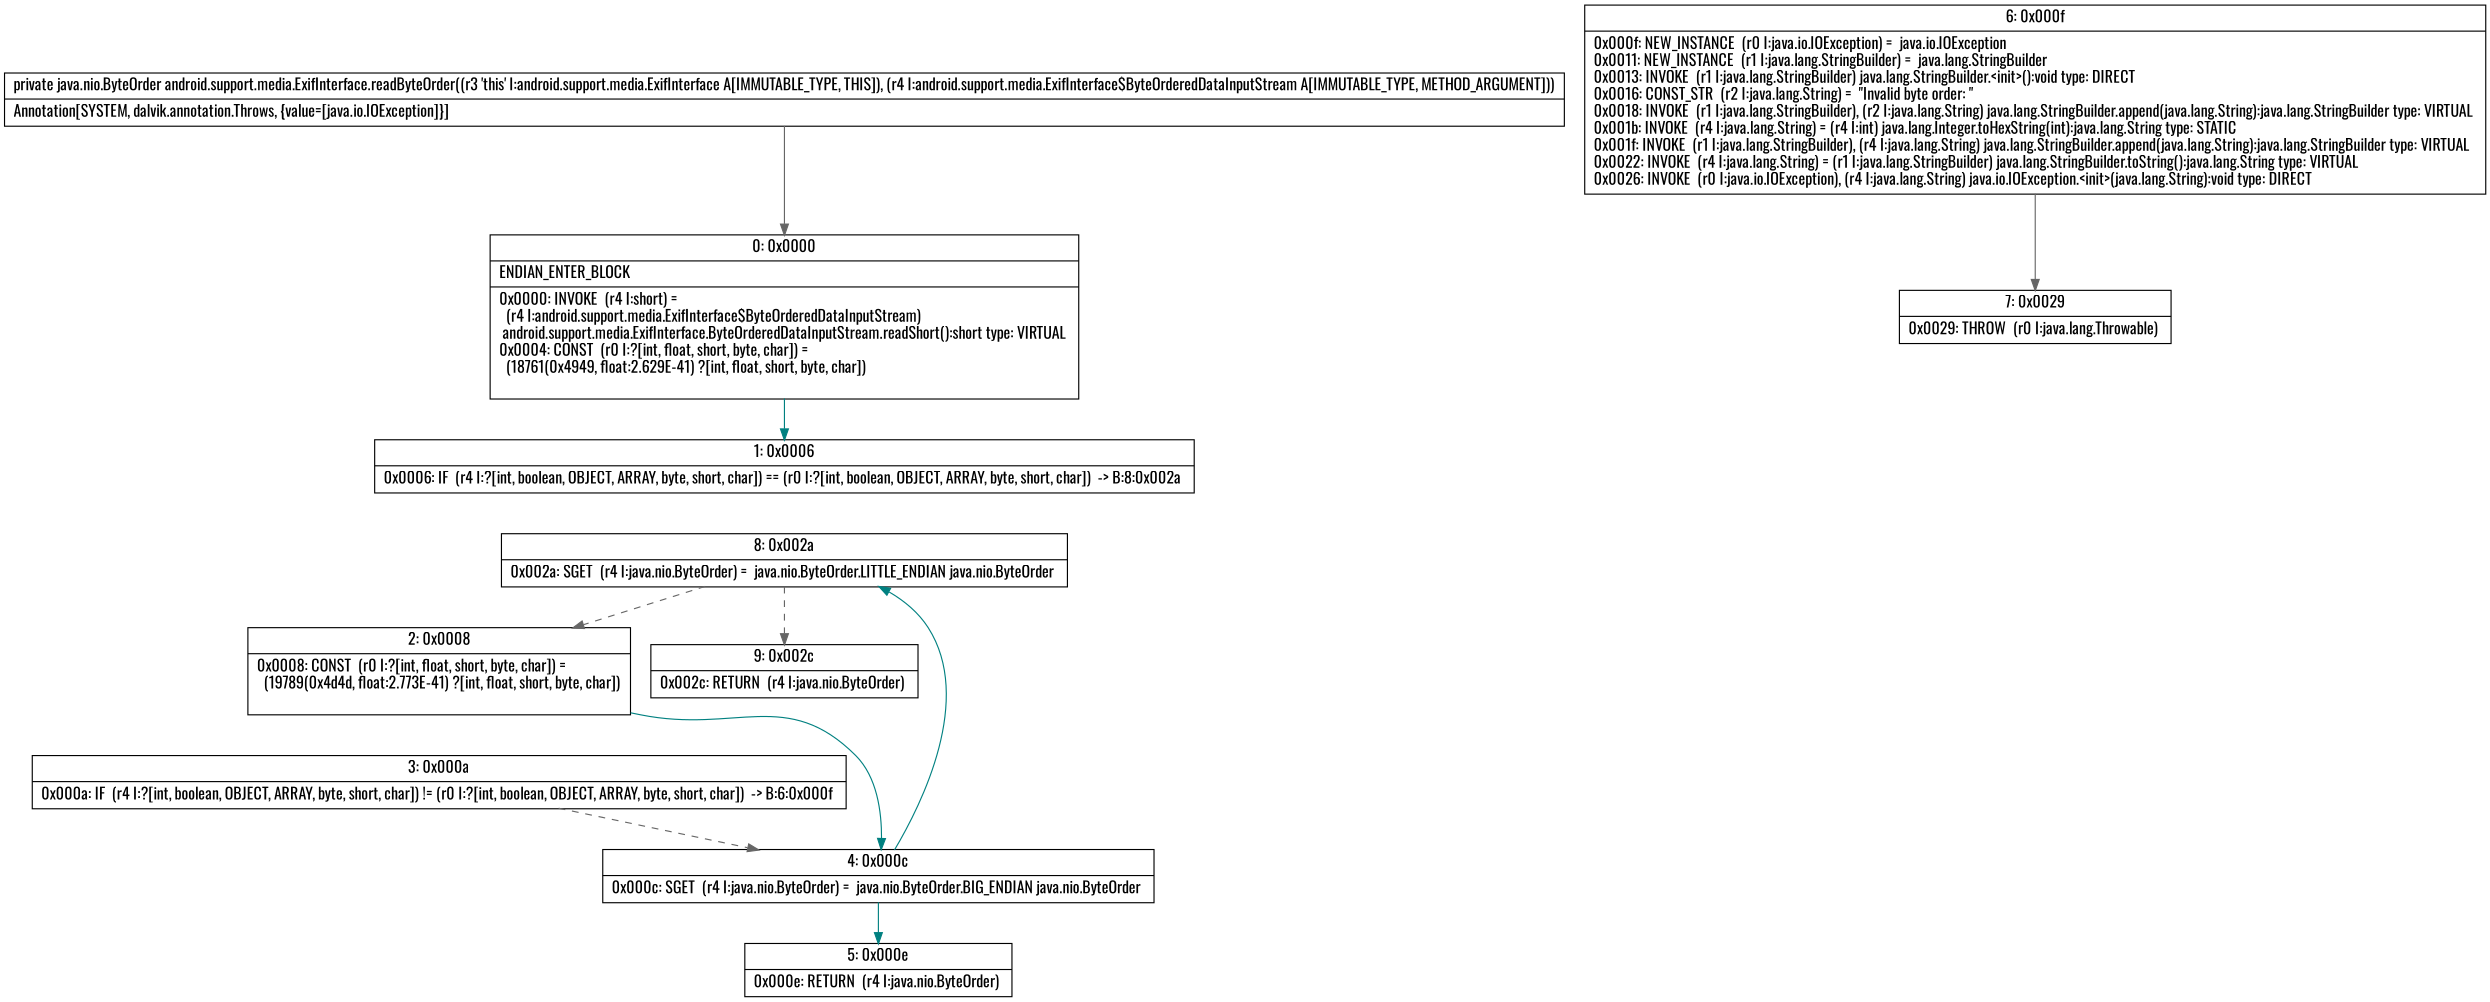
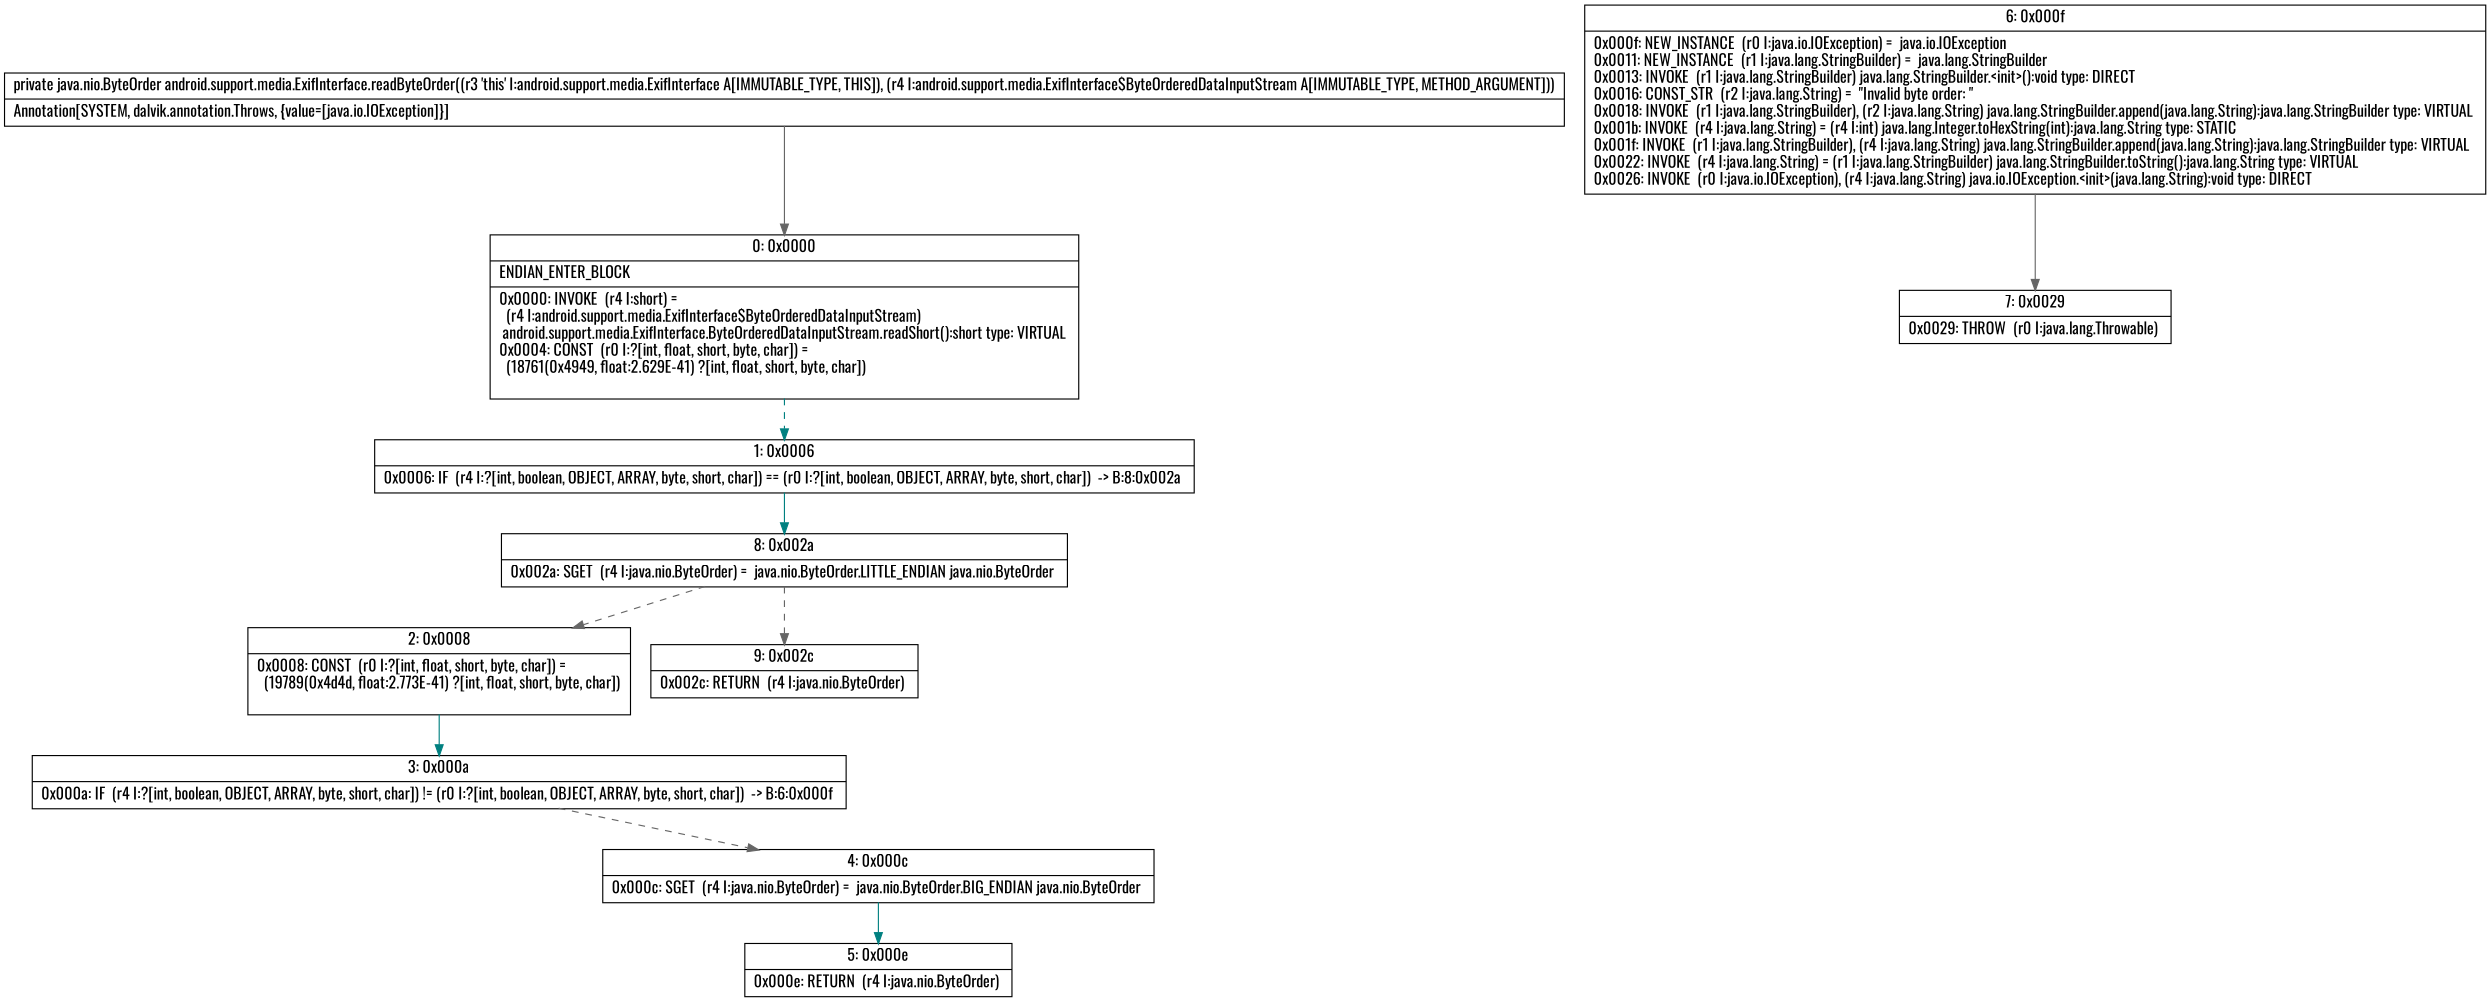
(784, 414) -> (784, 414)
(945, 716) -> (784, 508)
(792, 720) -> (439, 730)
